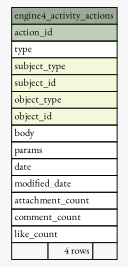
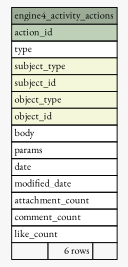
(77, 251) -> (77, 251)
